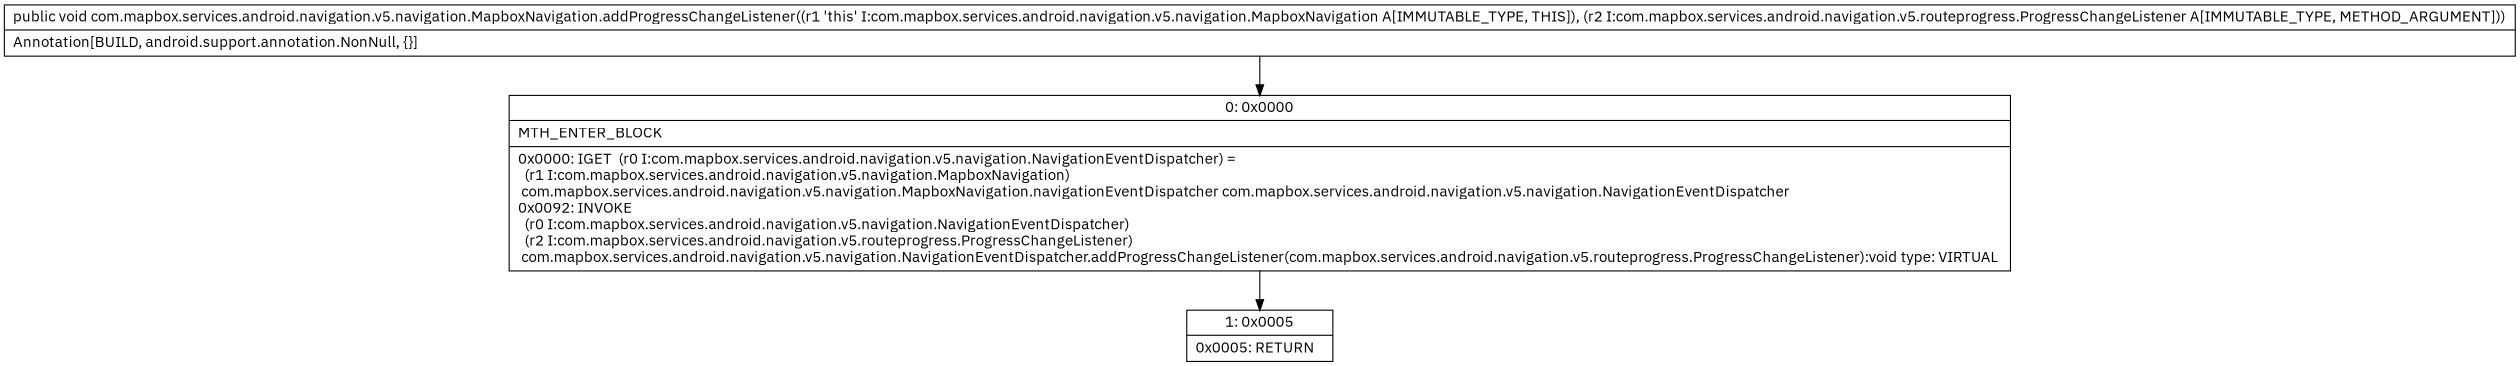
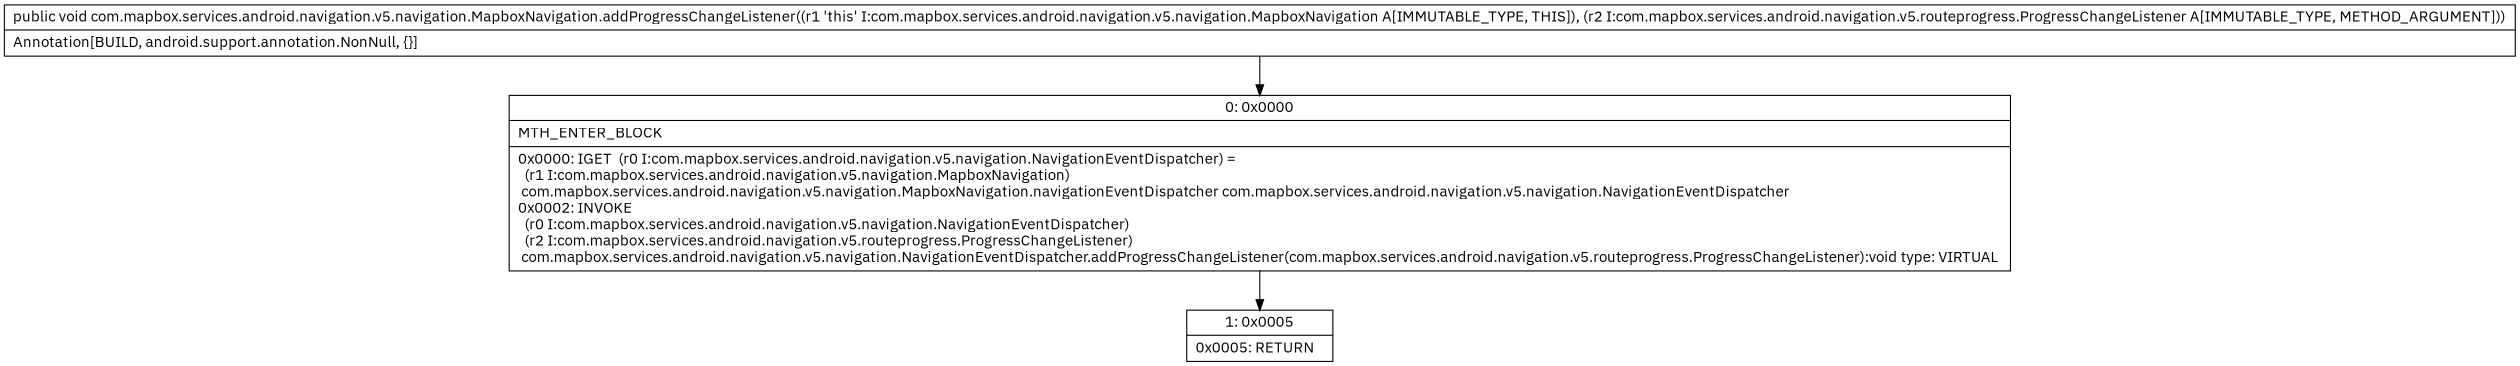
(579, 208) -> (579, 208)
